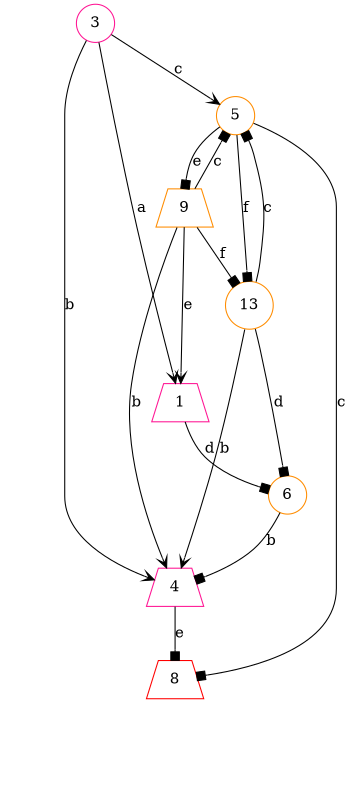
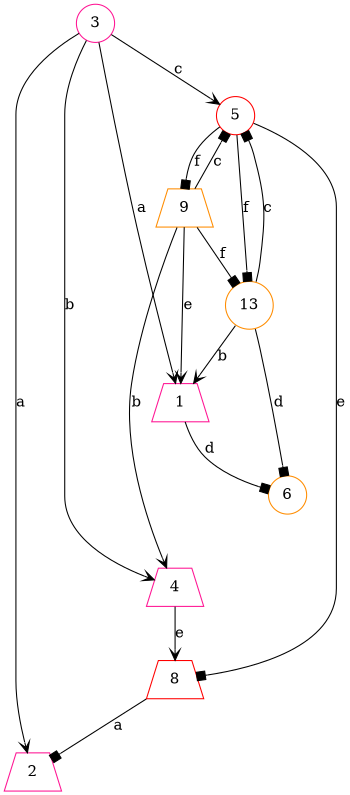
(236, 116) -> (236, 116)
(197, 162) -> (197, 162)
(341, 403) -> (341, 403)
(219, 445) -> (218, 350)
(250, 552) -> none
(175, 628) -> (175, 628)
none -> (33, 772)
